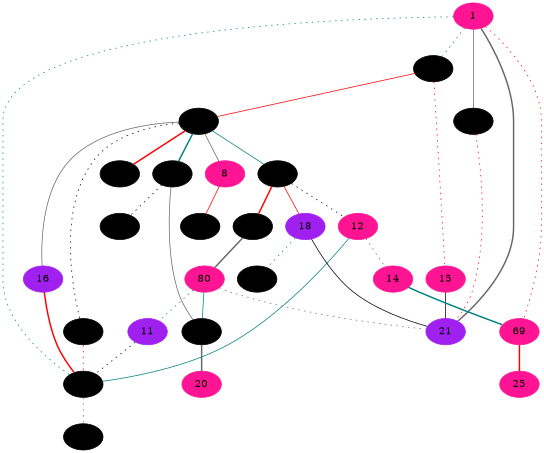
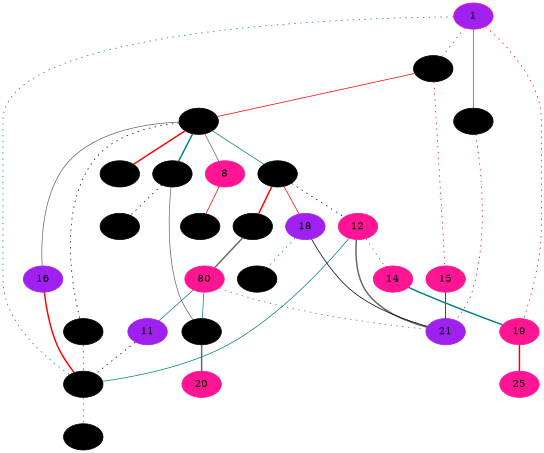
(473, 16) -> (473, 16)
(514, 181) -> (372, 298)
(176, 305) -> (176, 305)
(519, 332) -> (519, 332)
